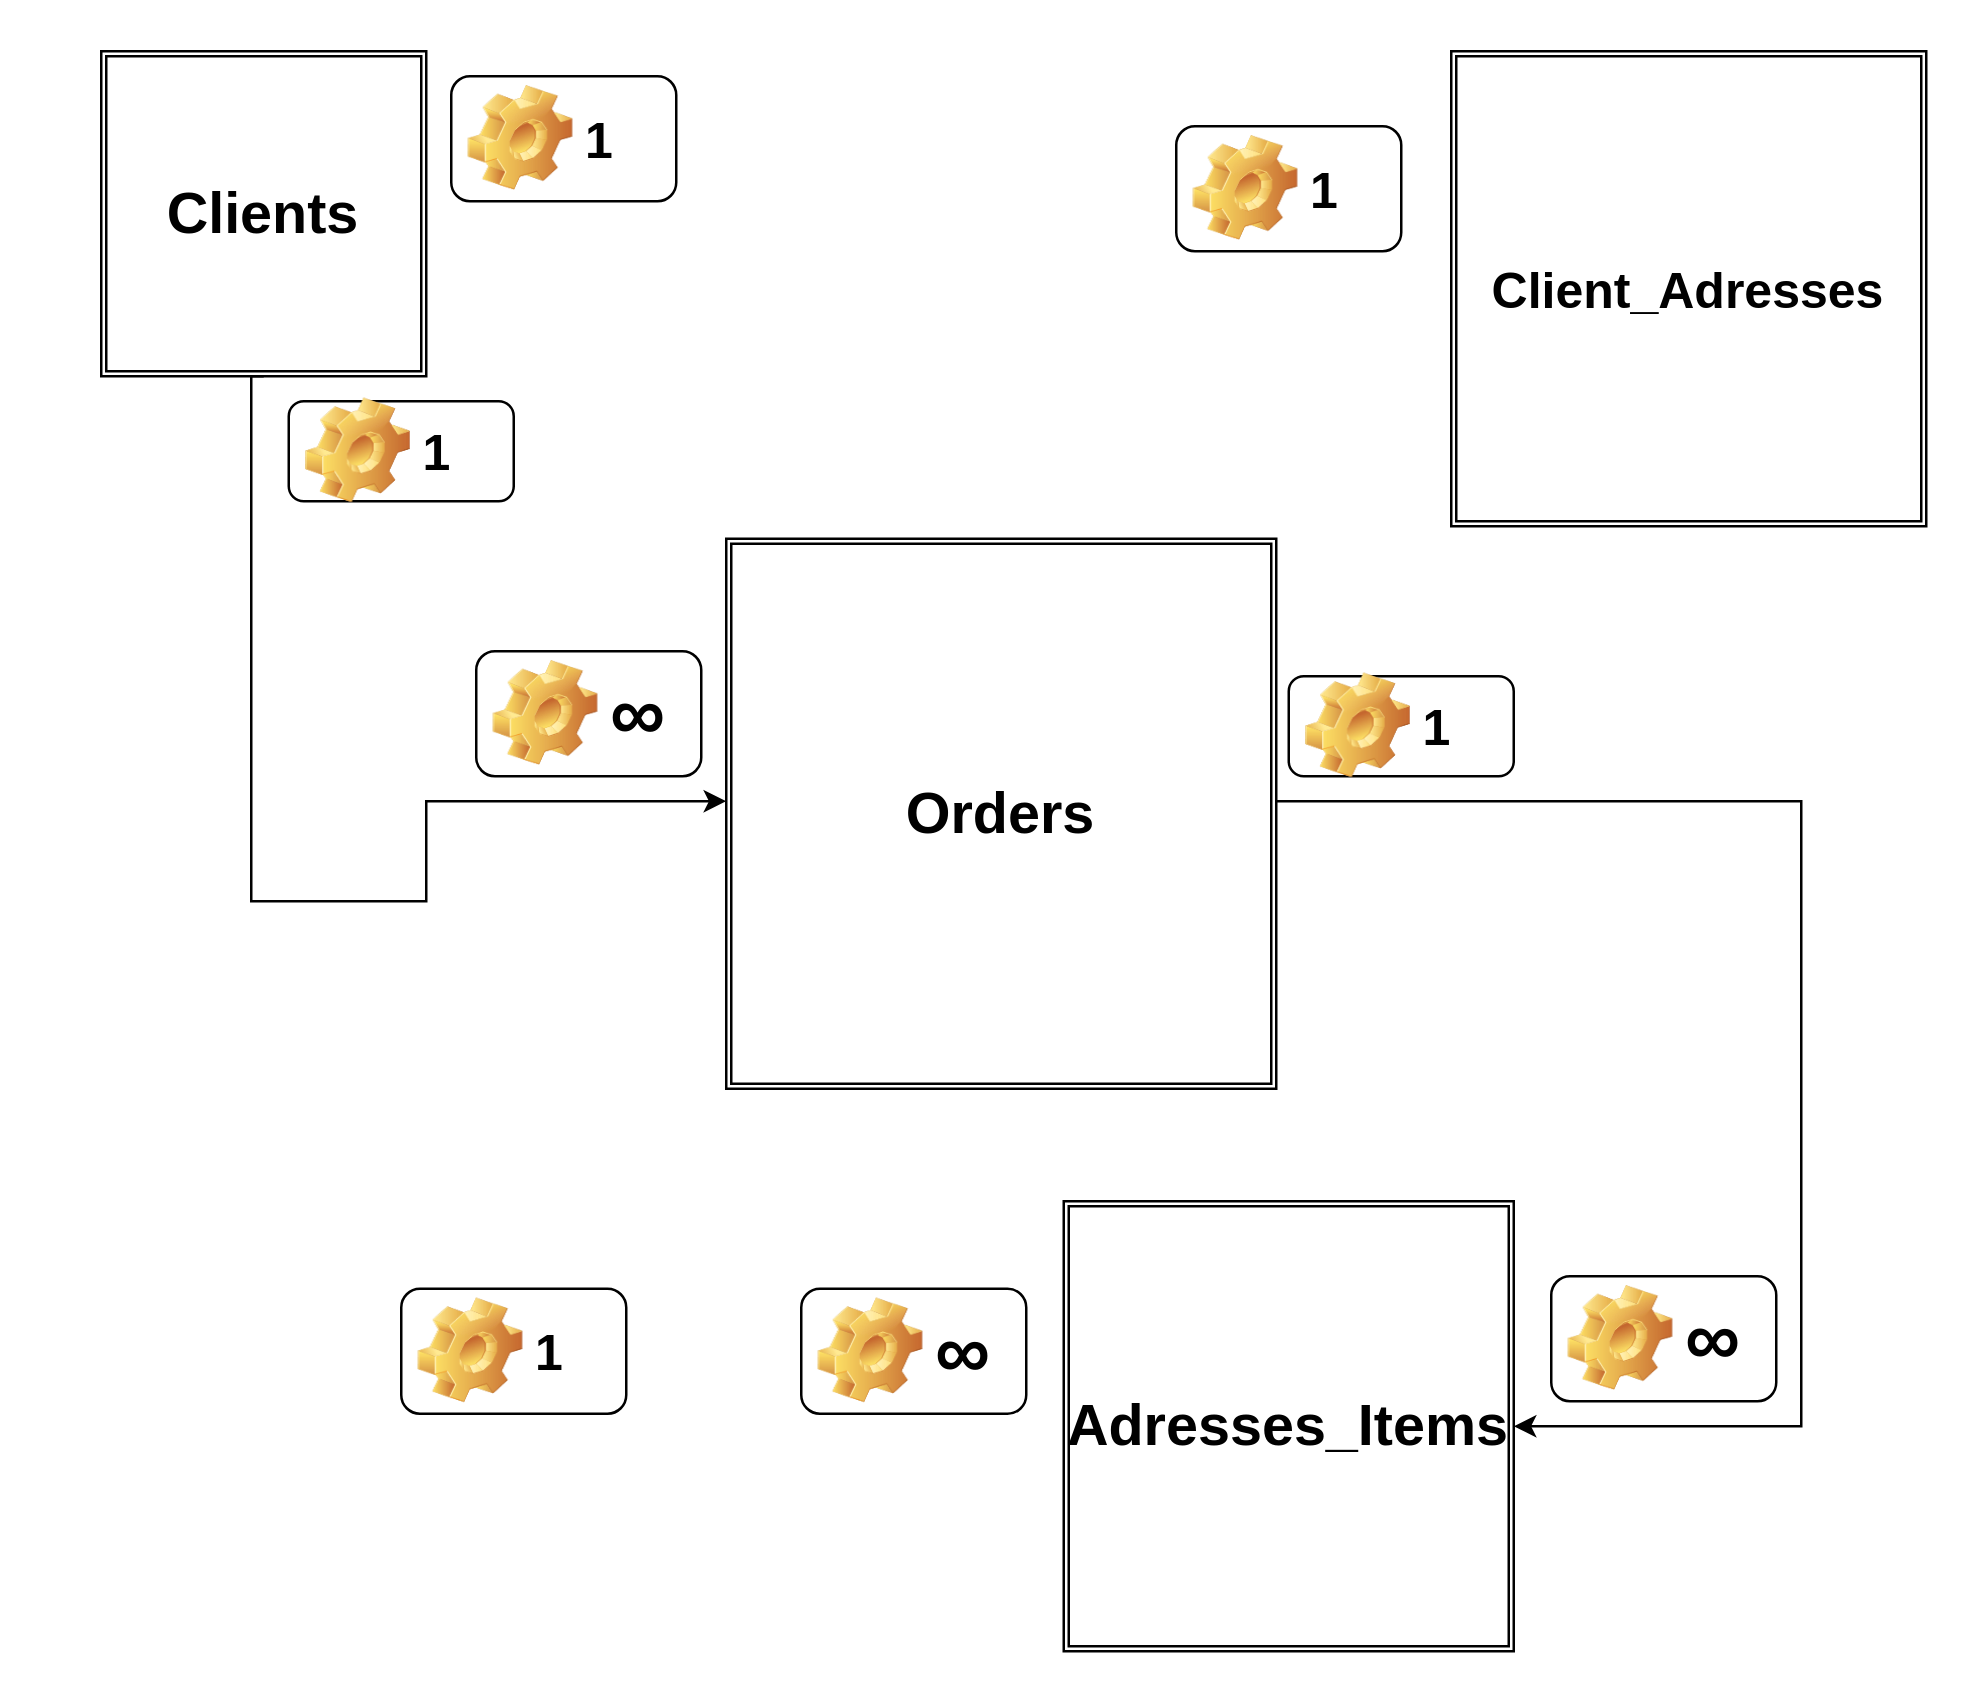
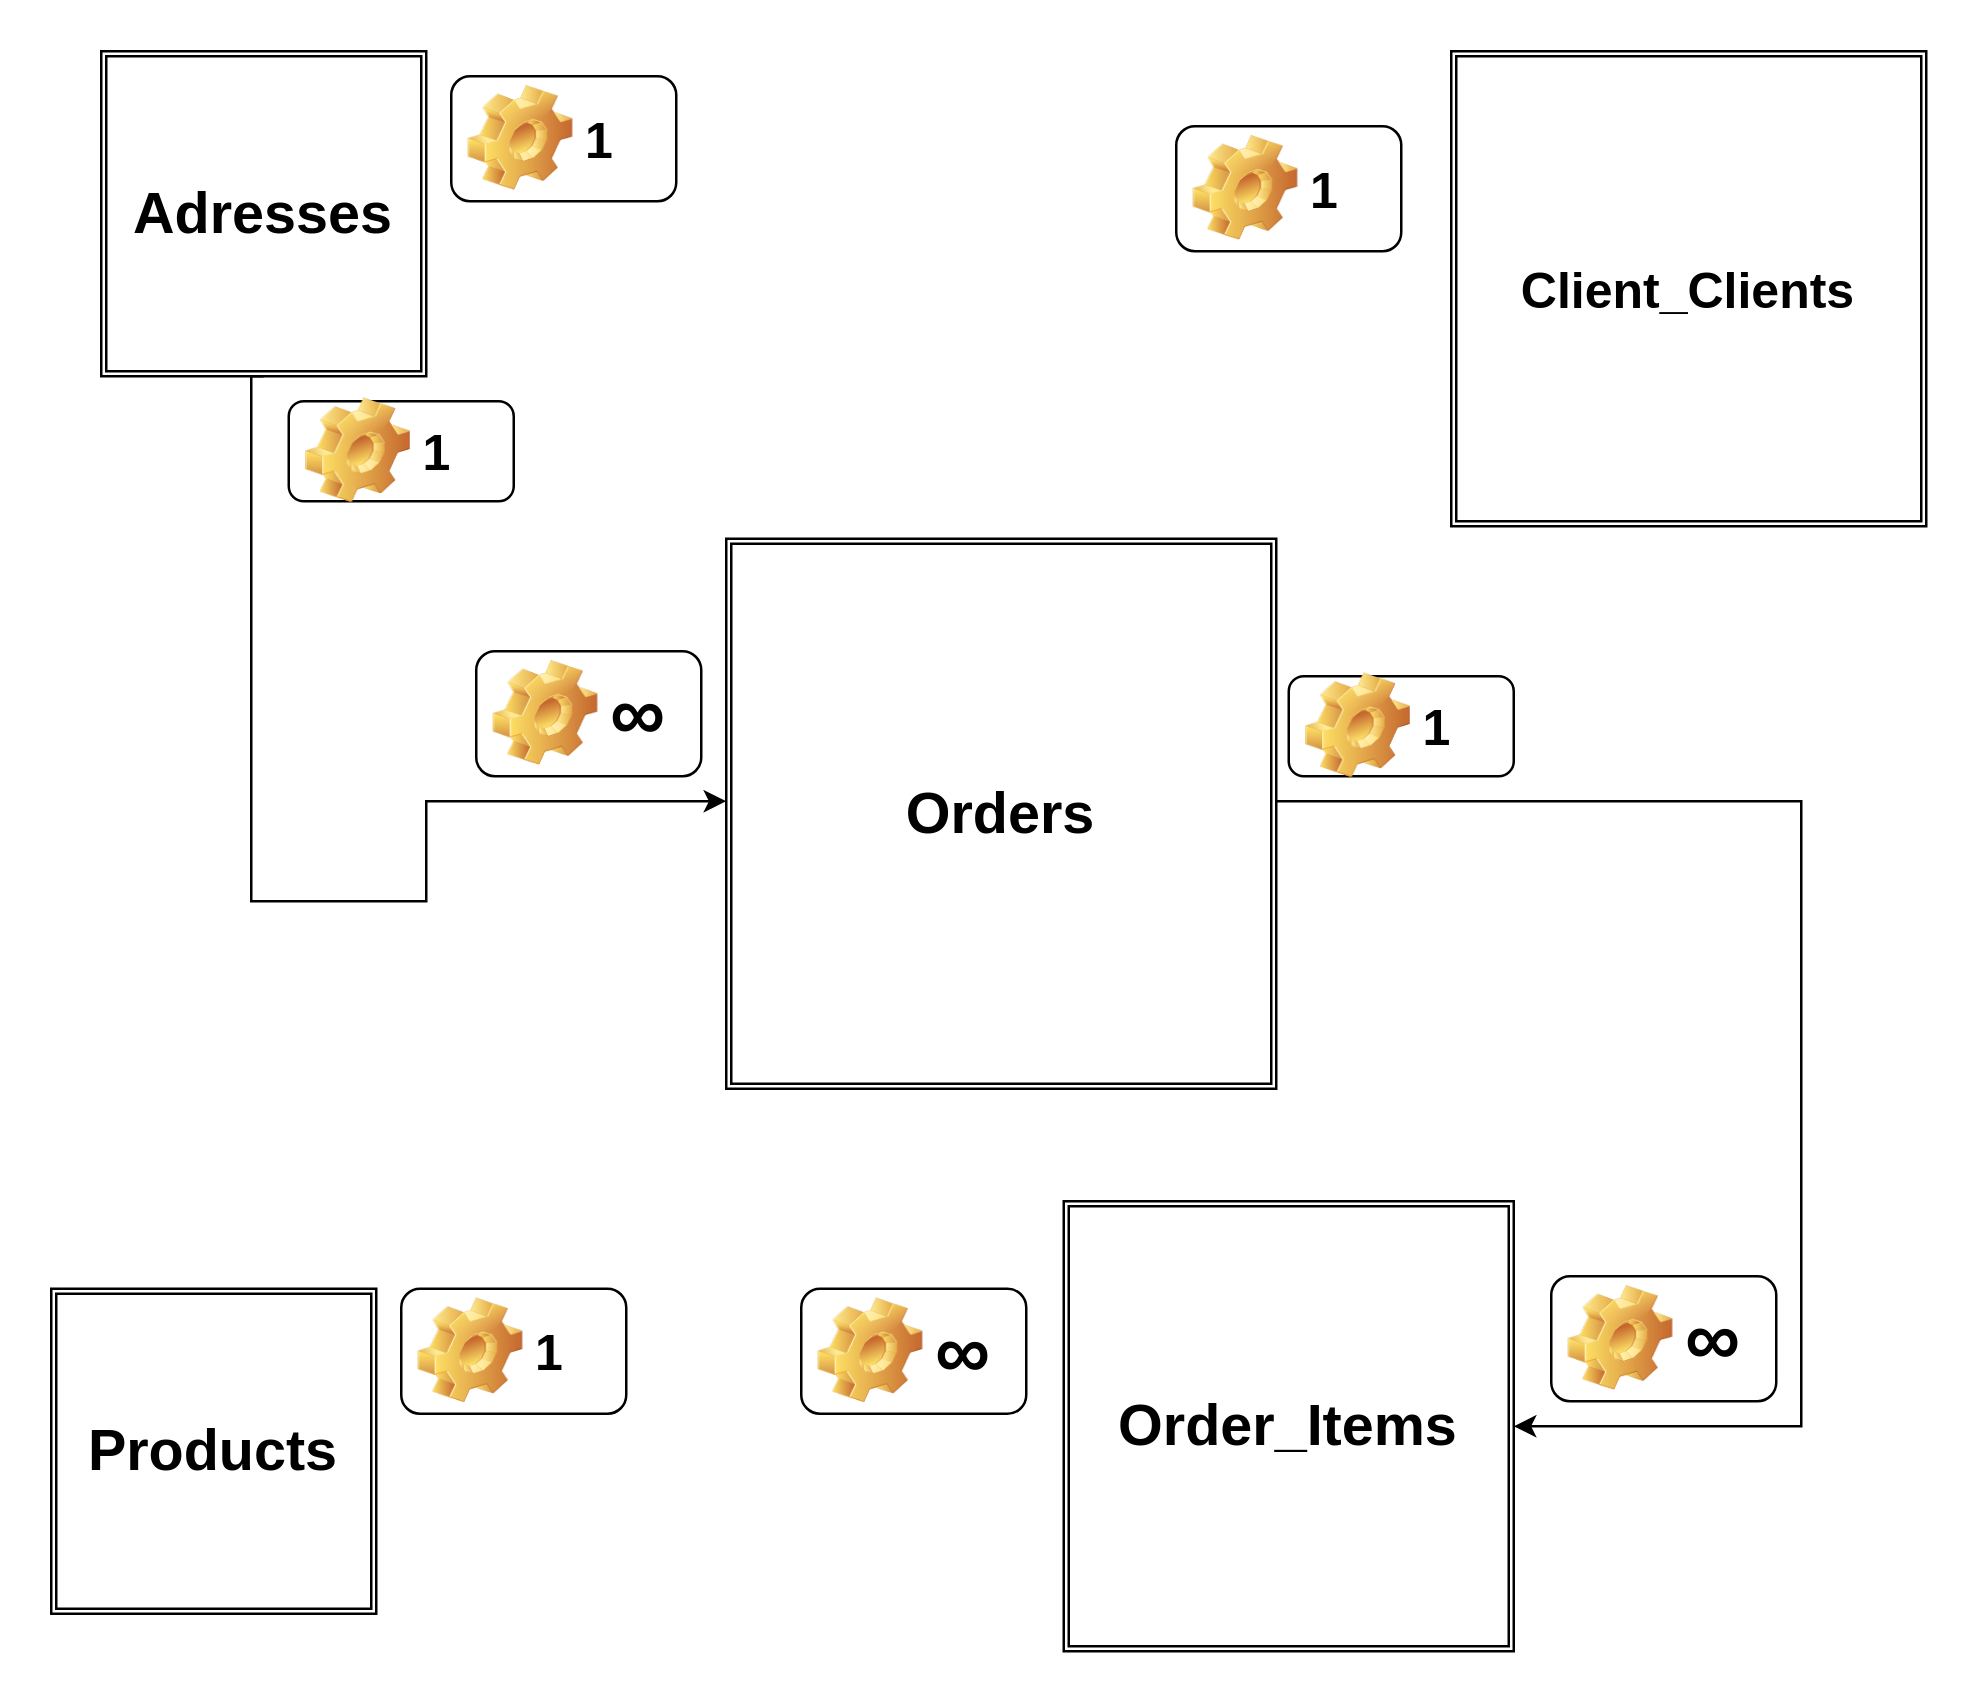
(264, 214) -> (264, 214)
(1689, 289) -> (1689, 289)
(1289, 1426) -> (1289, 1426)
none -> (214, 1451)
